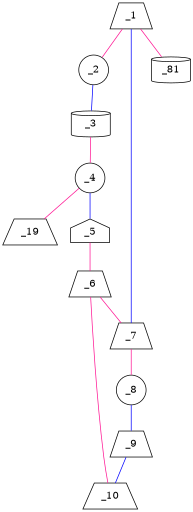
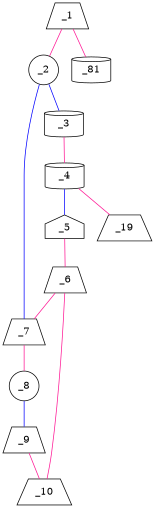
(131, 176) -> (24, 201)
(90, 178) -> (65, 176)
(121, 470) -> (34, 466)
